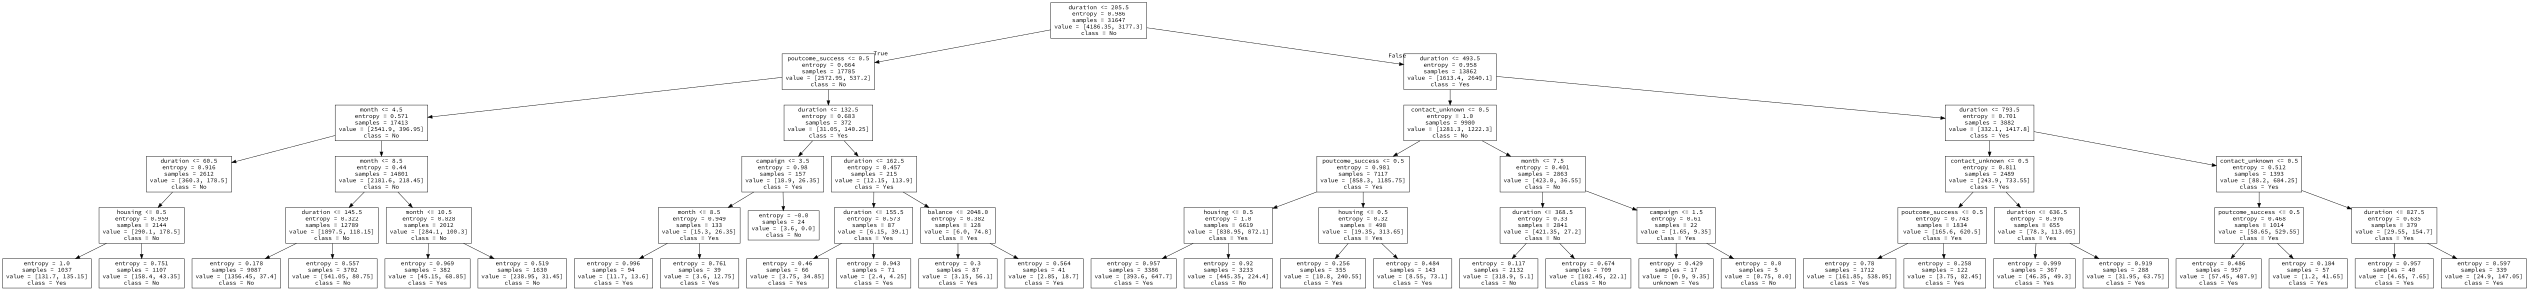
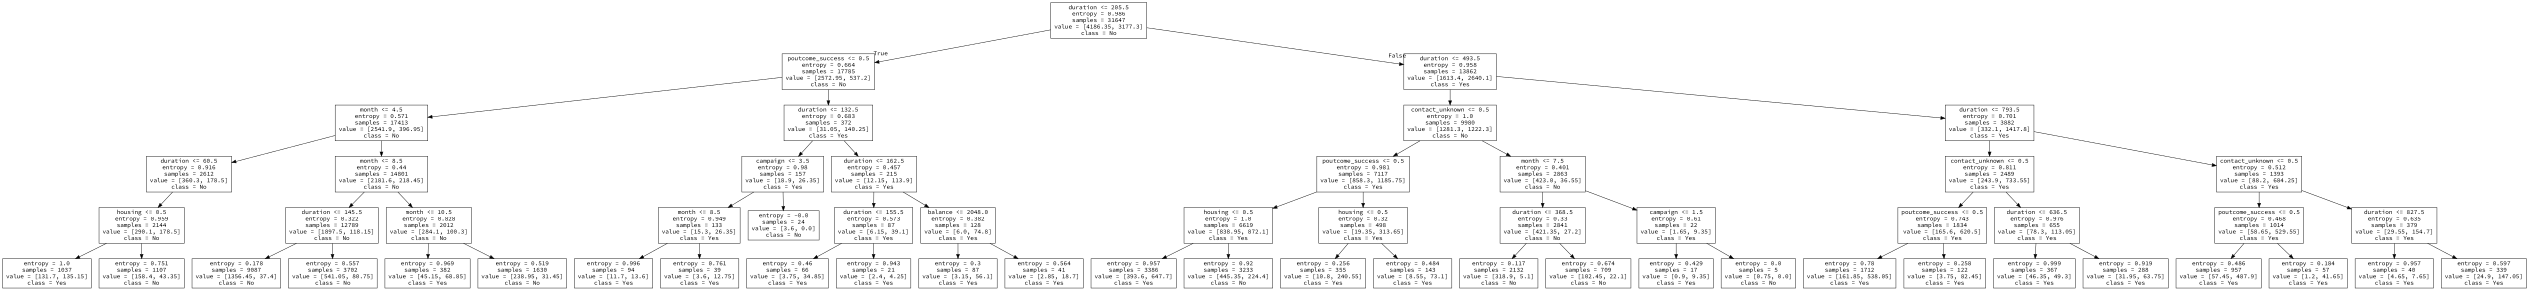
(874, 273) -> (874, 273)
(1676, 273) -> (1676, 273)
